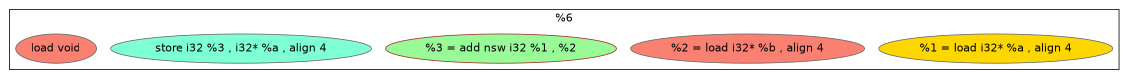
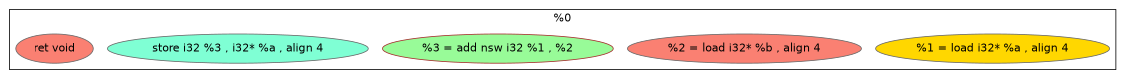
(564, 19) -> (563, 19)
(56, 49) -> (55, 49)
